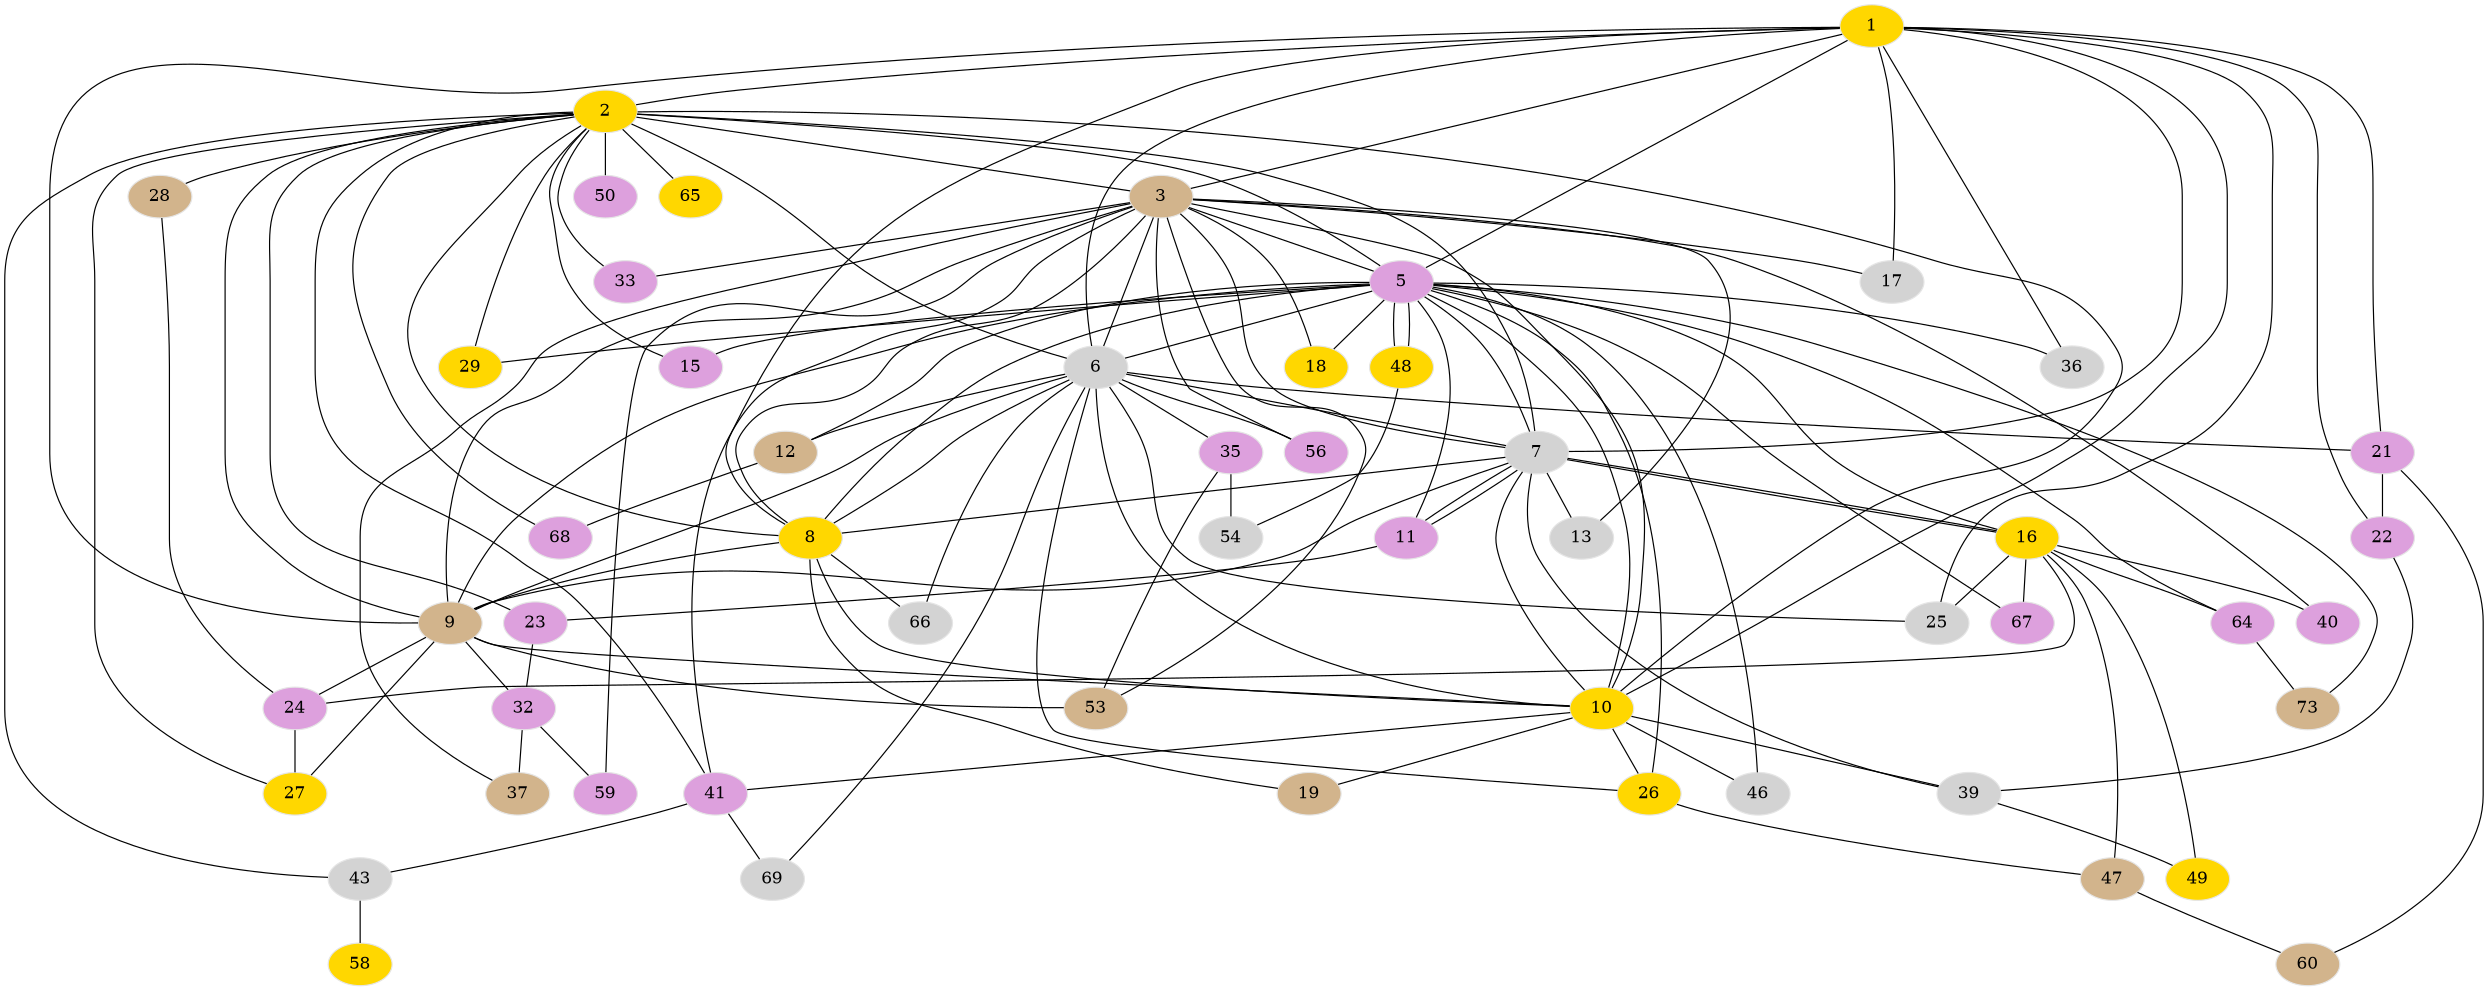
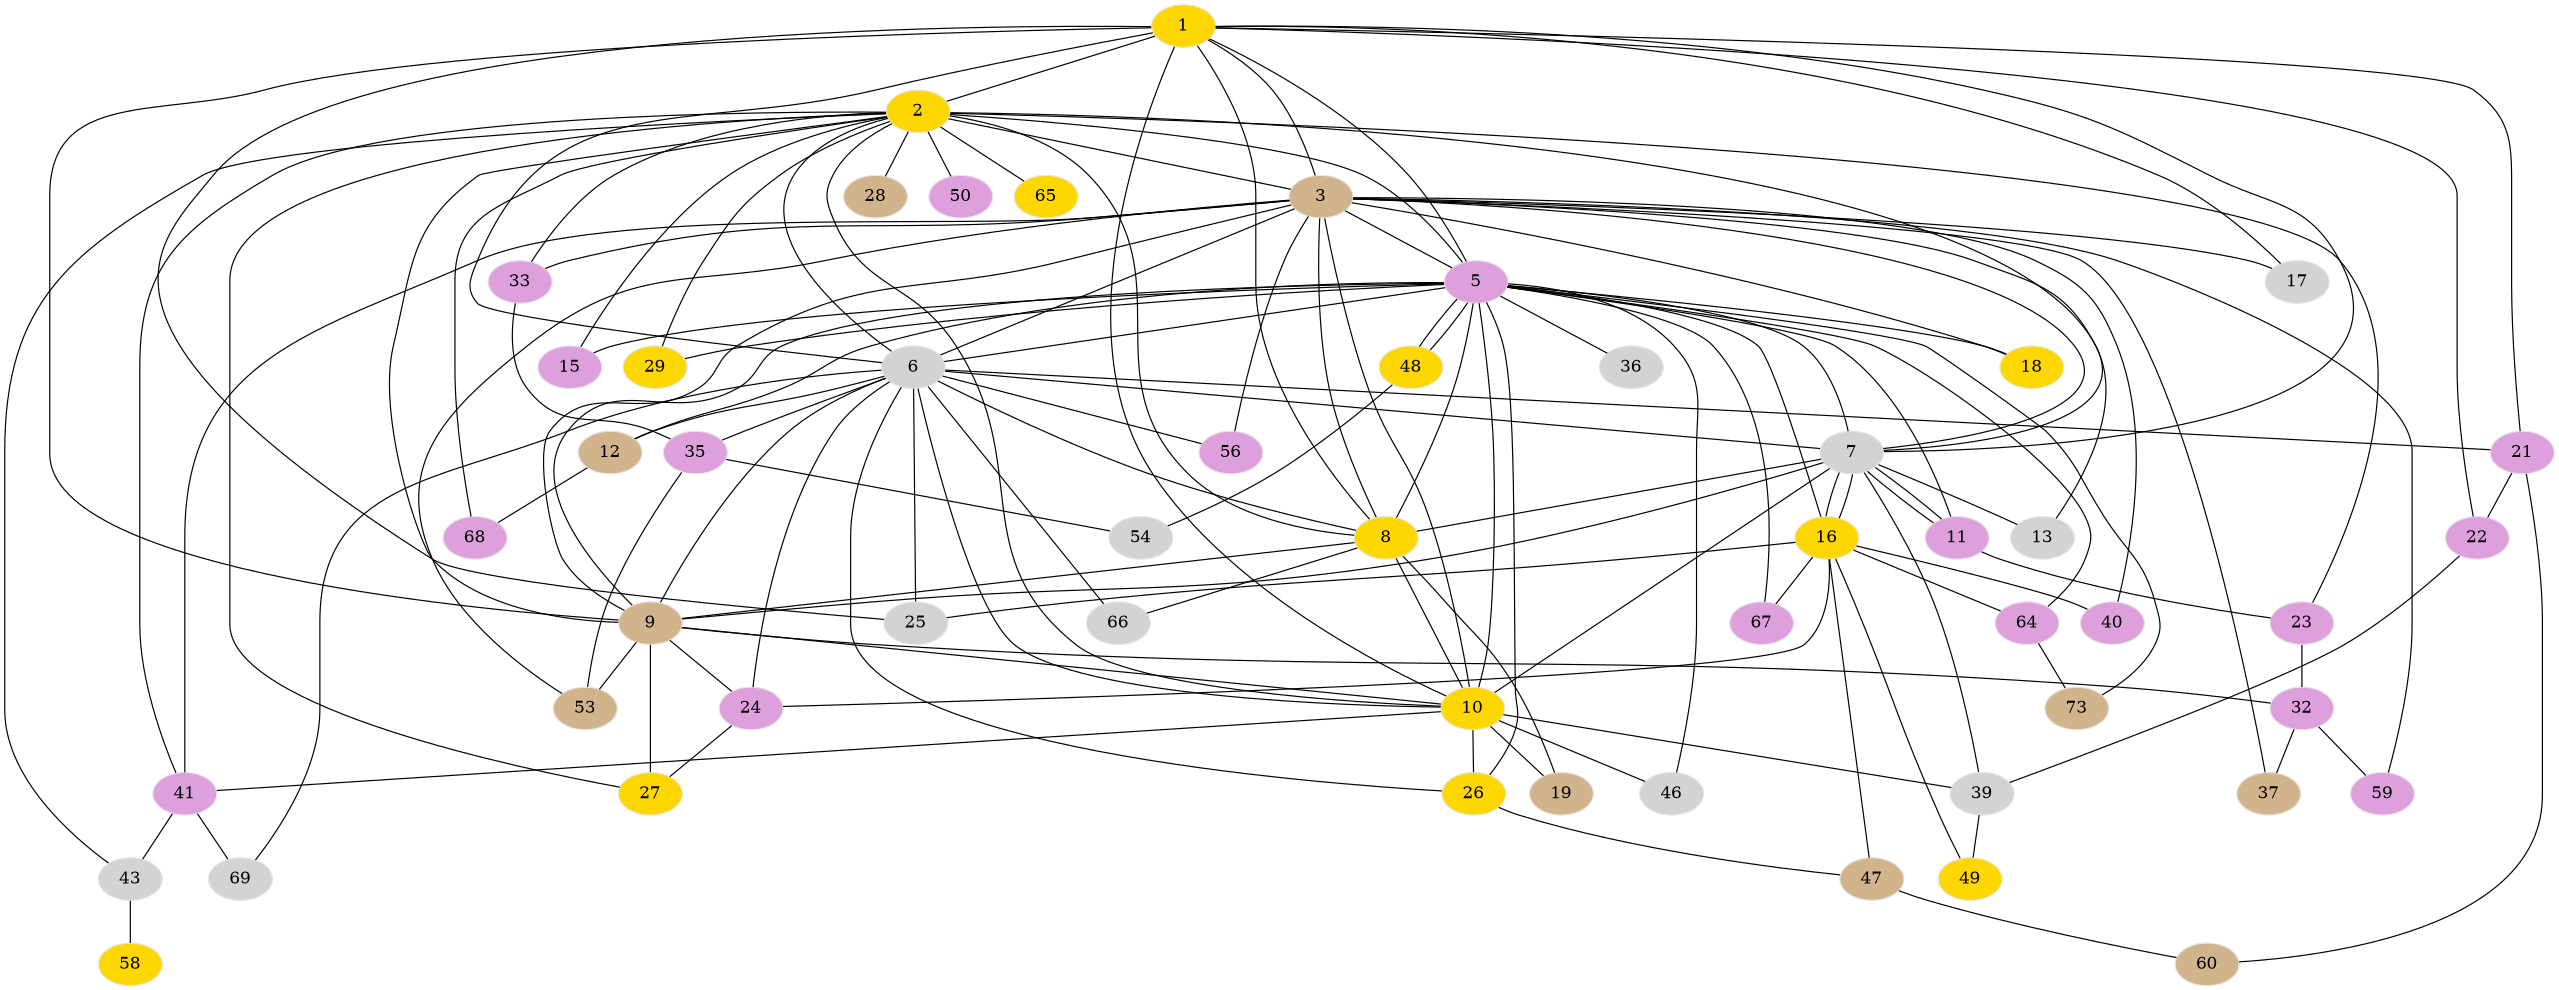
(1972, 197) -> none
none -> (552, 411)
(169, 474) -> (791, 519)
